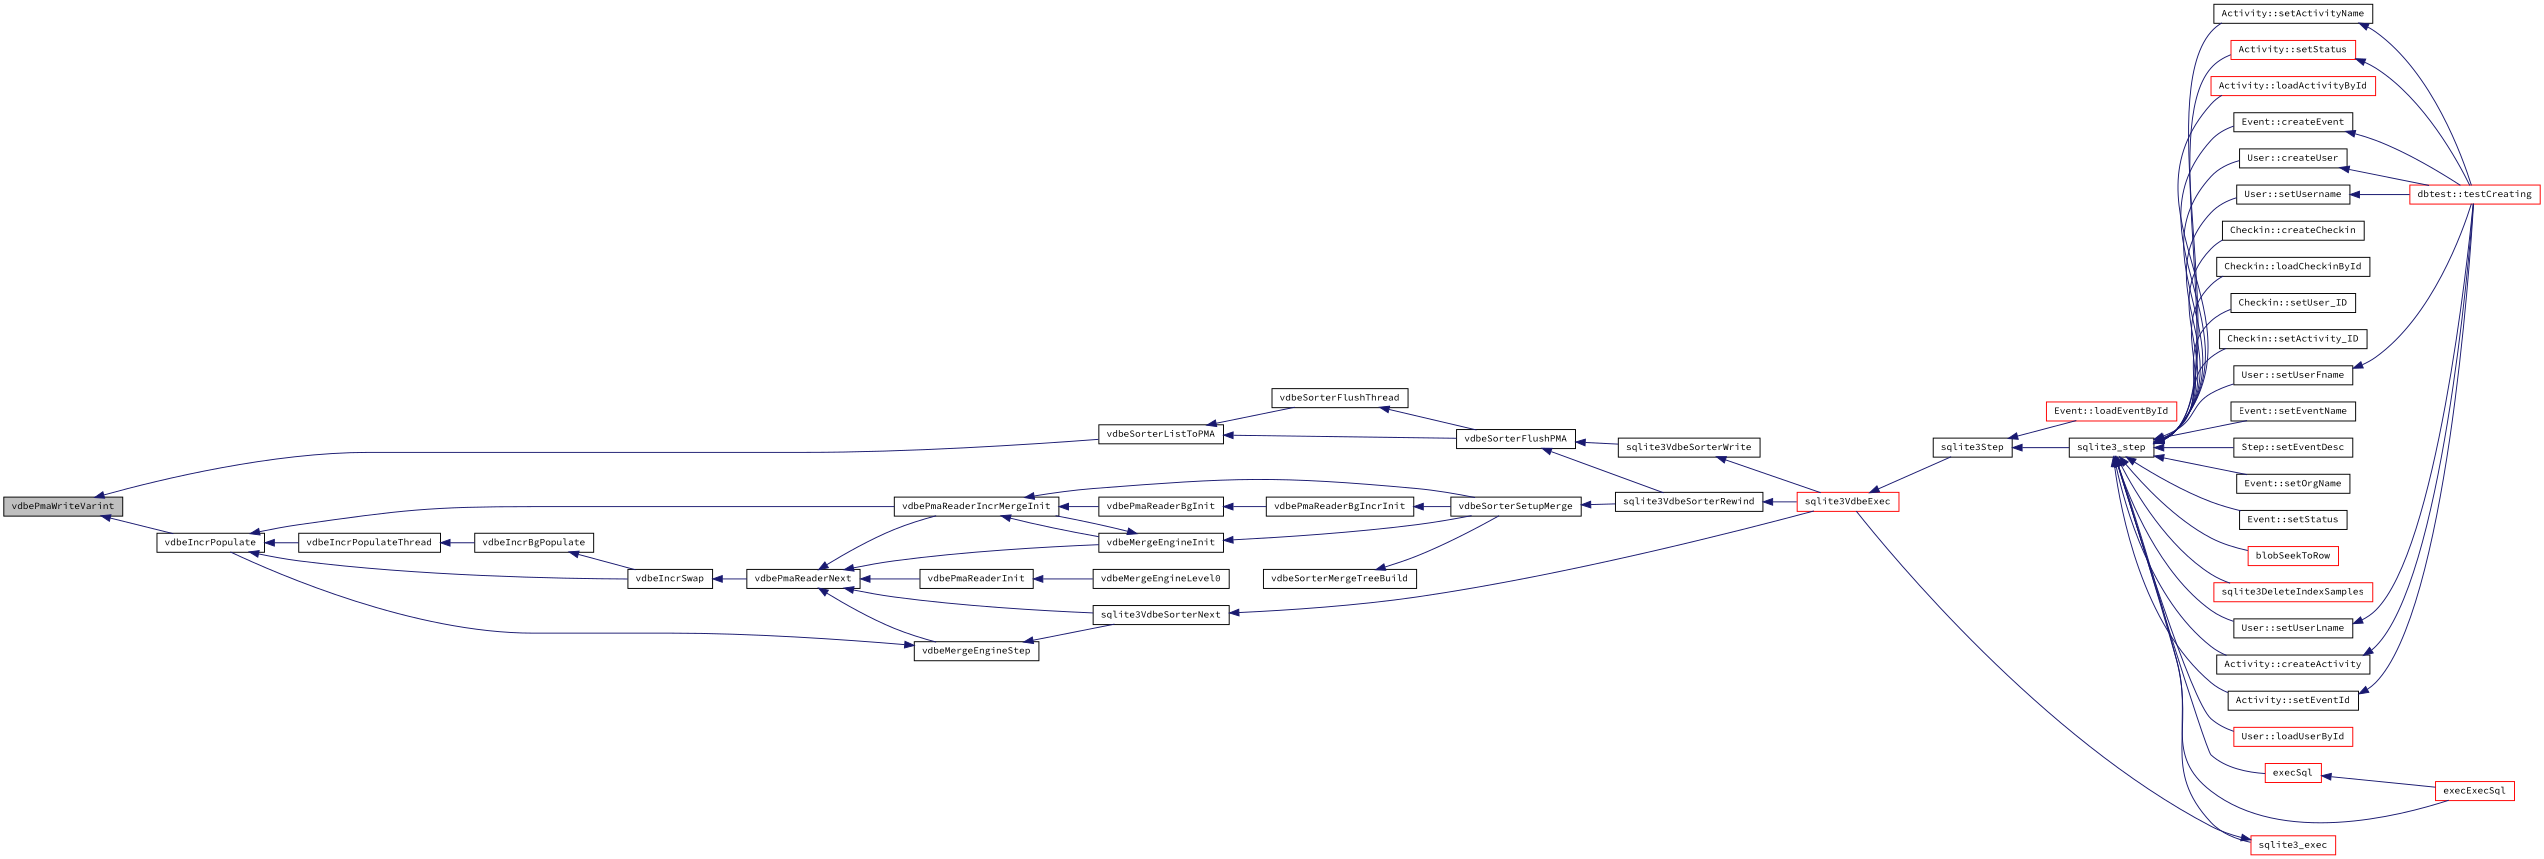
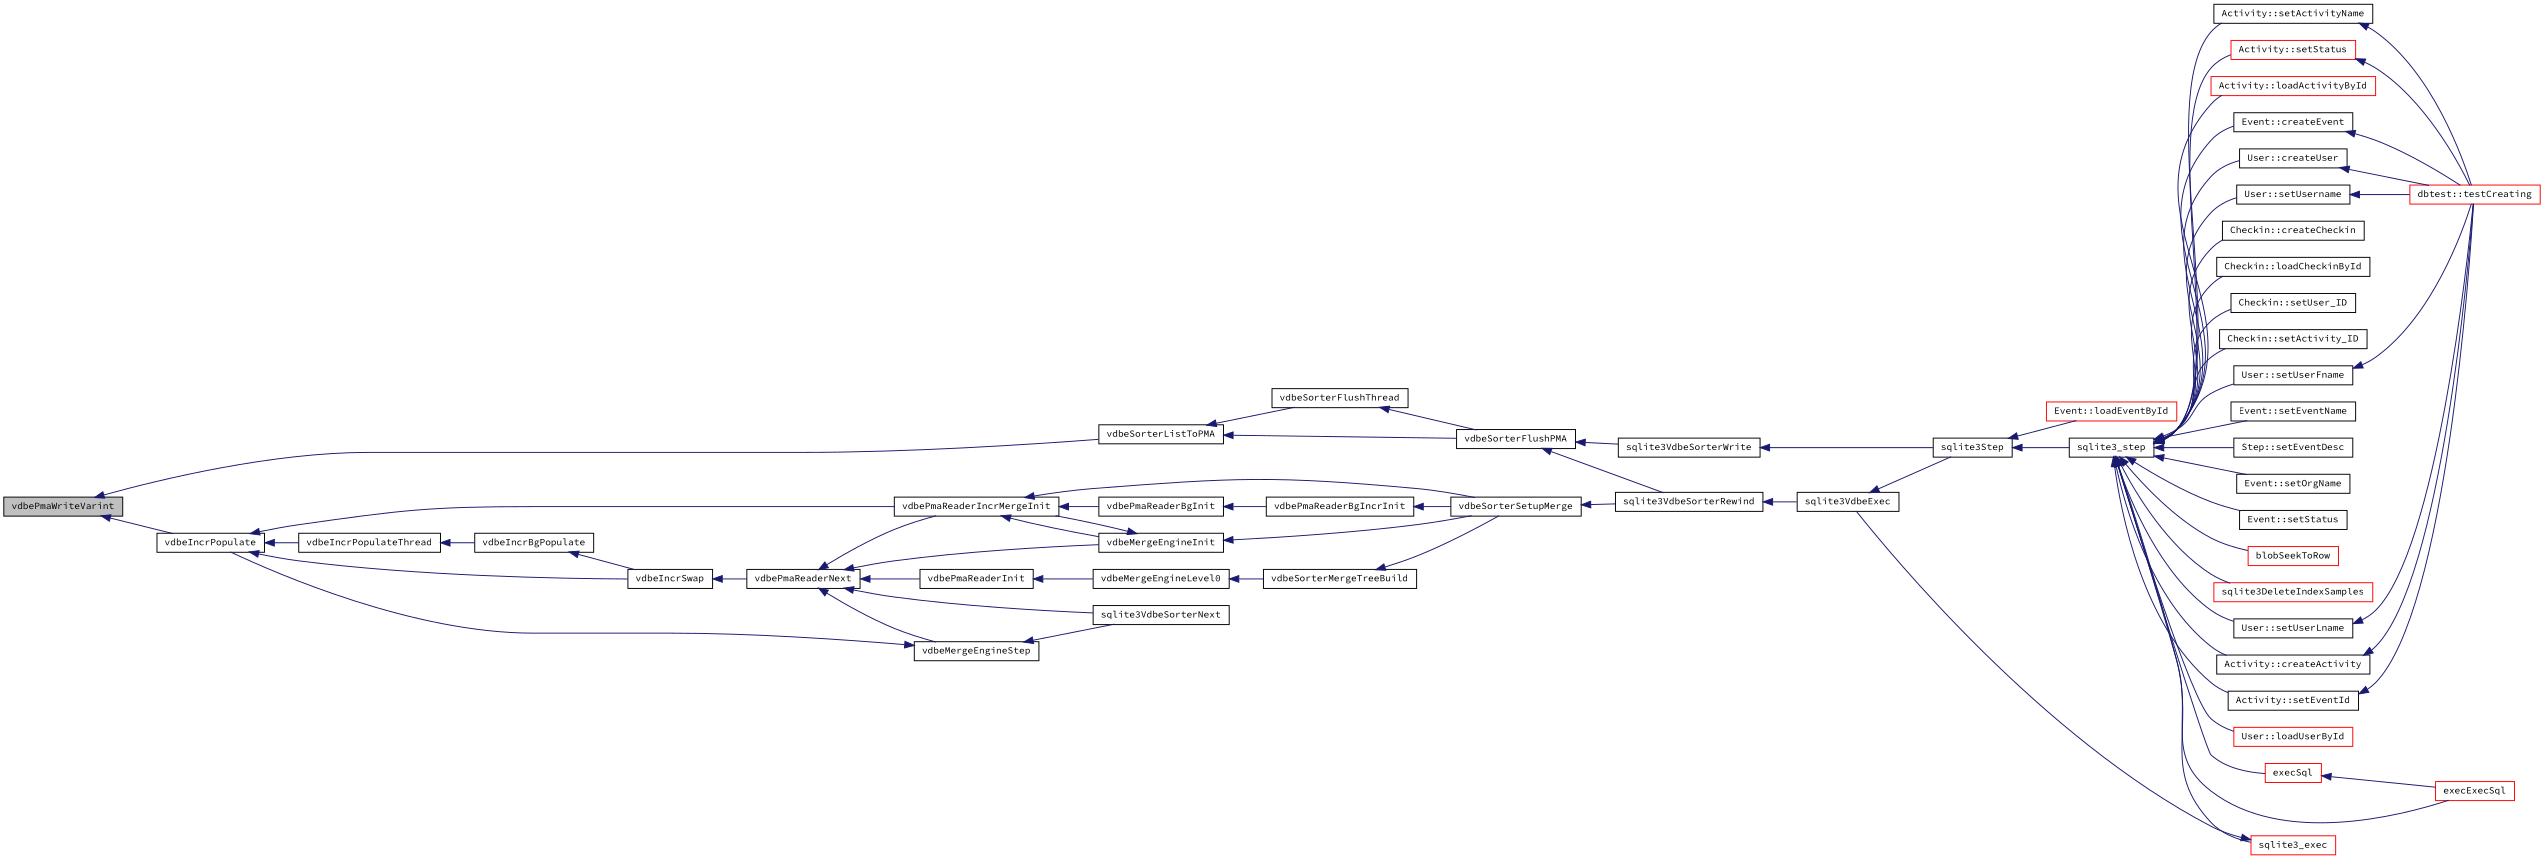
(1773, 476) -> (1851, 448)
(1848, 502) -> (1848, 502)
(1529, 578) -> none
none -> (1251, 579)
